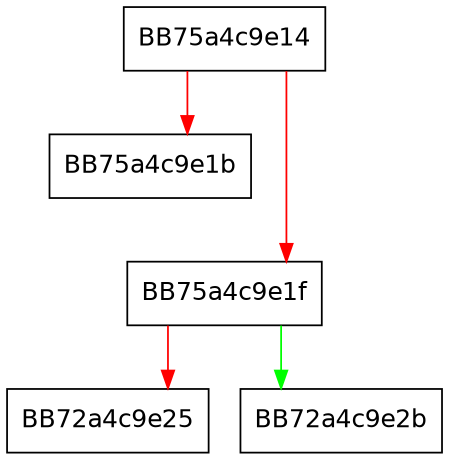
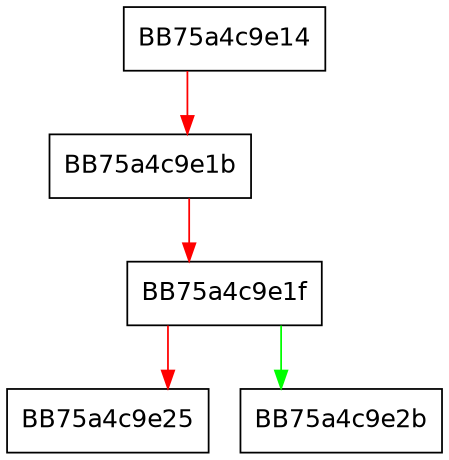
(286, 157) -> (189, 221)
(108, 421) -> (108, 421)
(341, 421) -> (341, 421)
